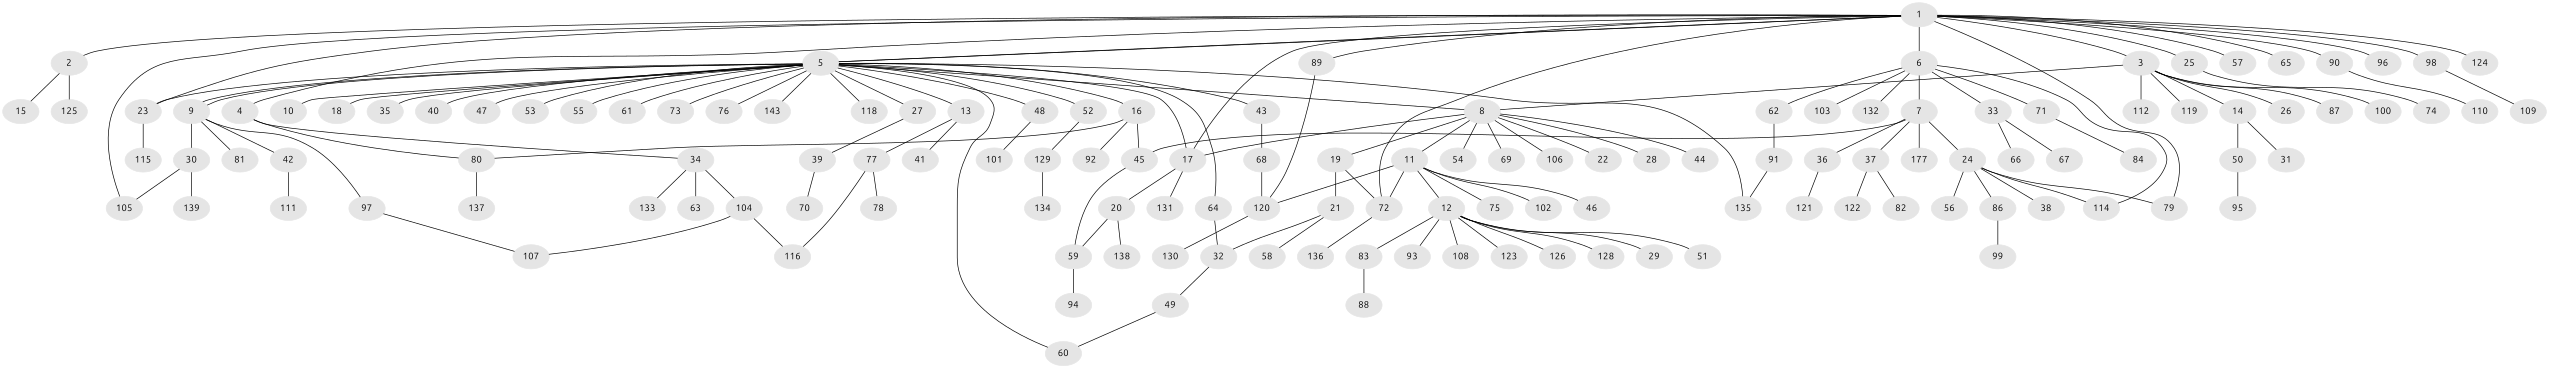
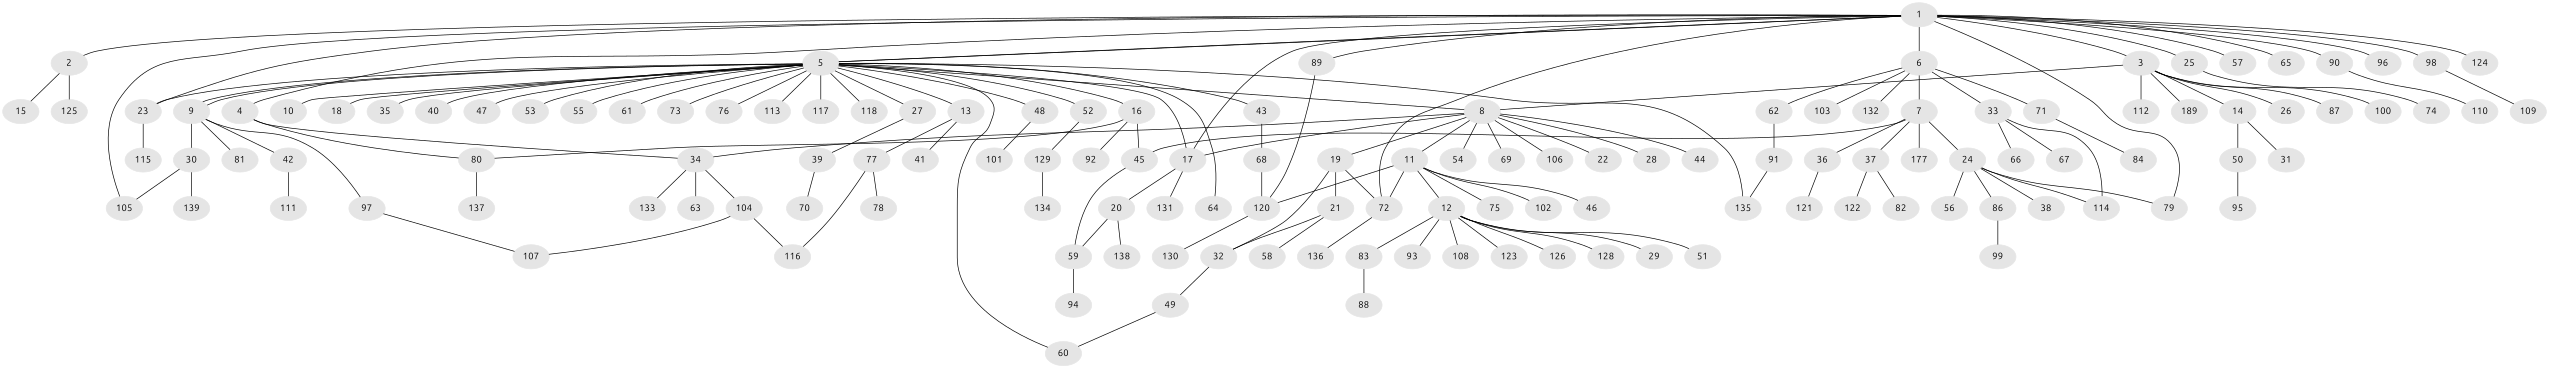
(772, 112) -> (772, 112)
none -> (821, 112)
(2189, 112) -> (2189, 112)
(2088, 119) -> (2074, 136)
none -> (1107, 131)
(1216, 228) -> (1288, 219)
